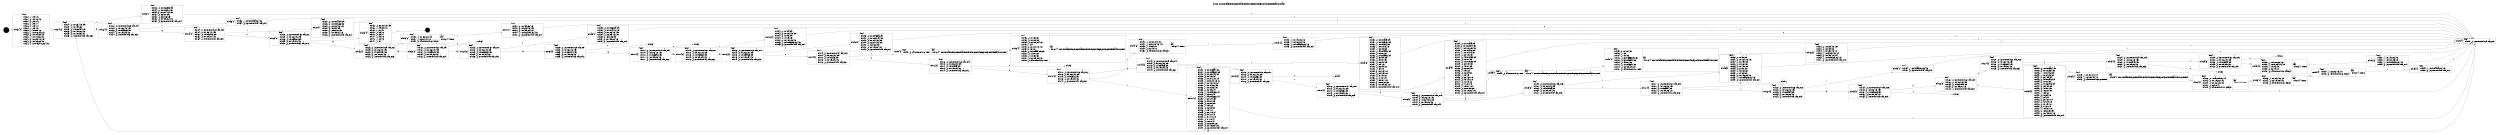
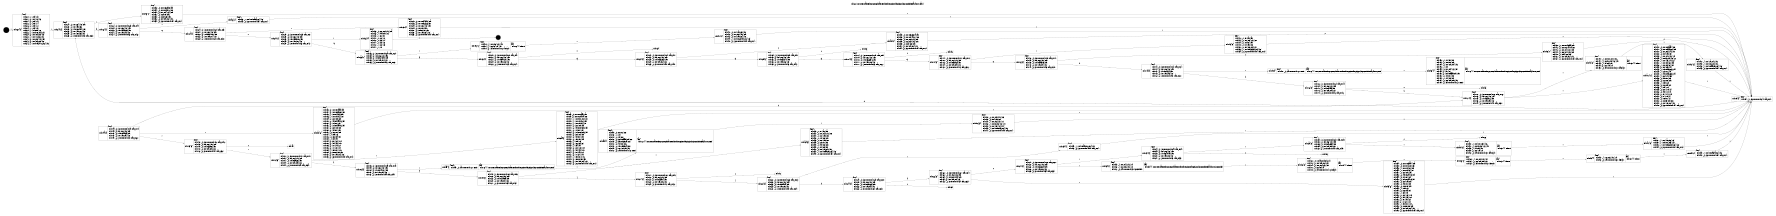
(1113, 71) -> (796, 106)
